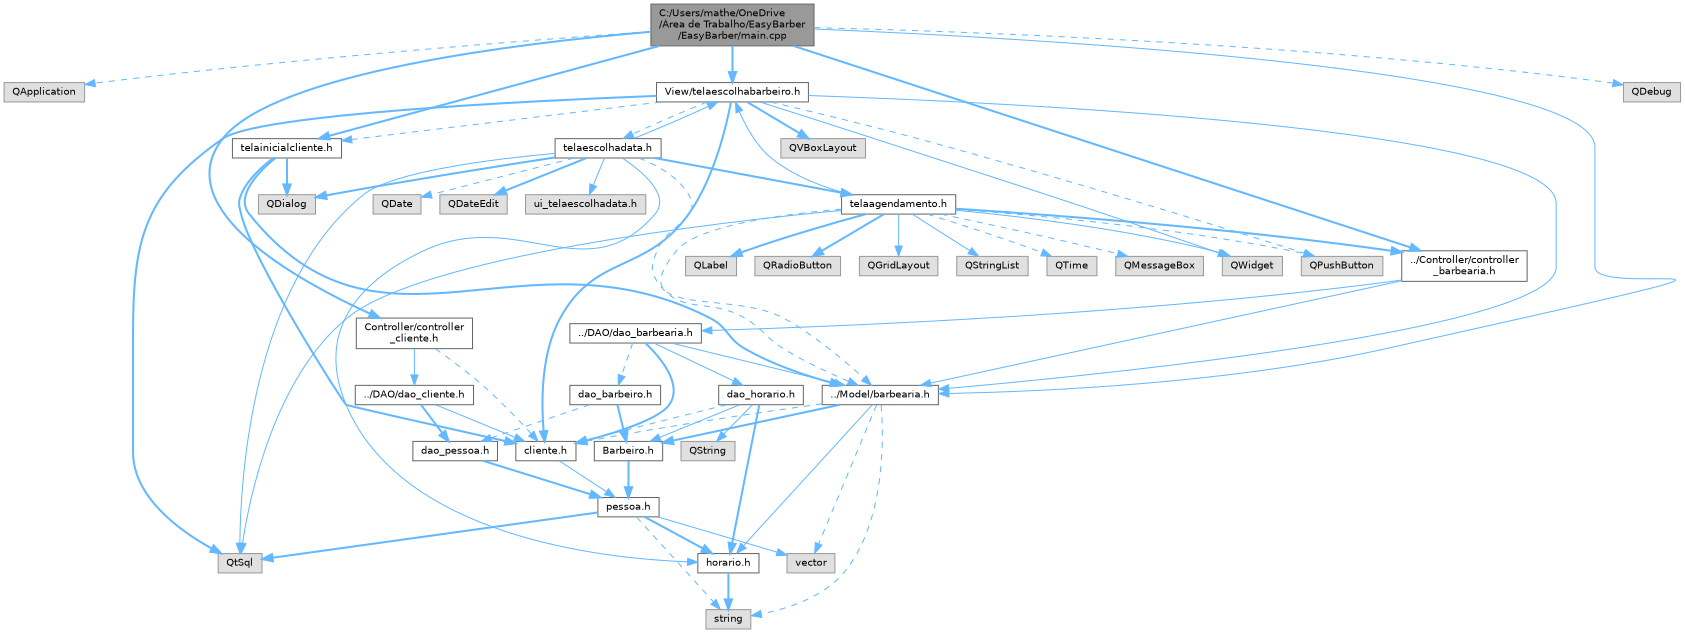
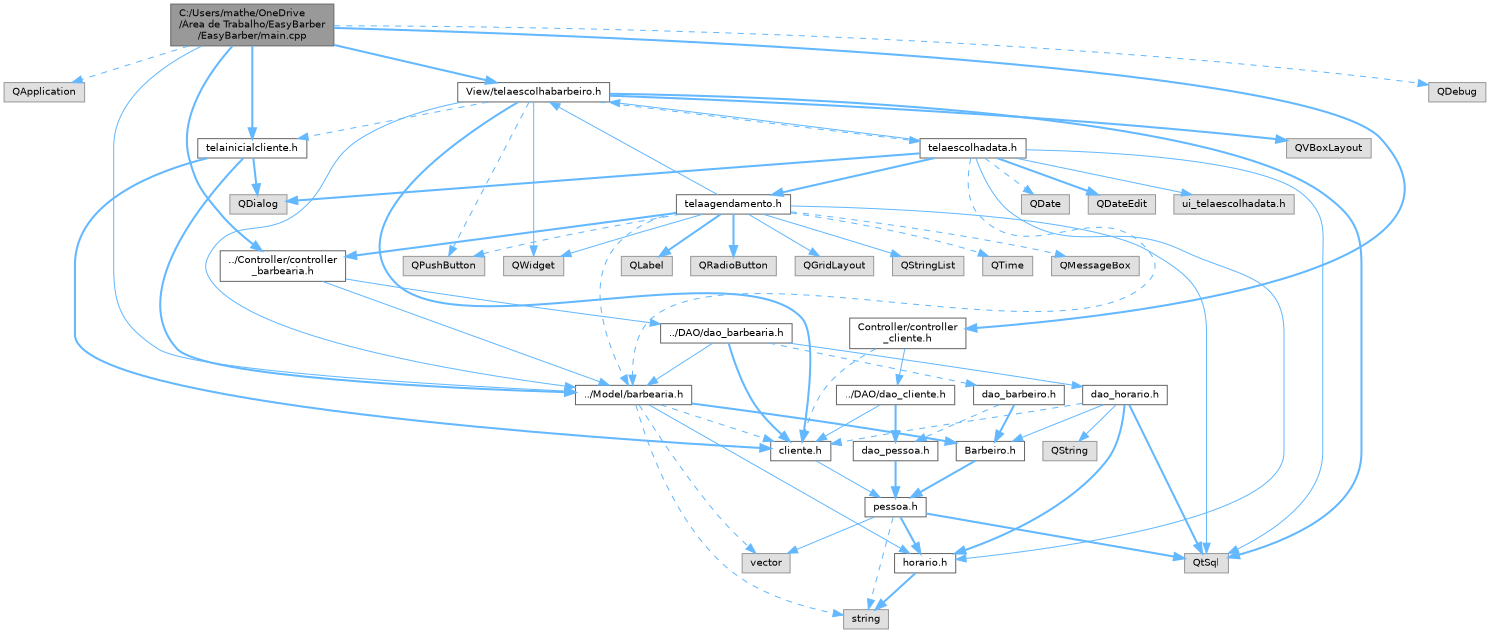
none -> (1163, 475)
